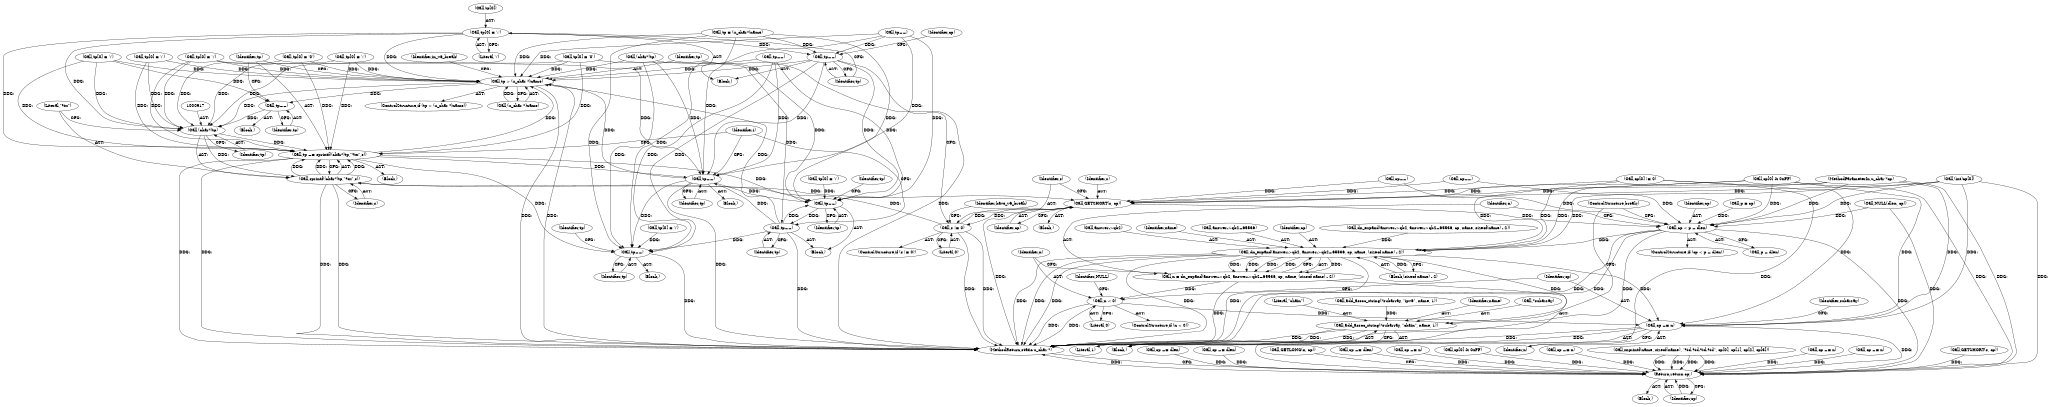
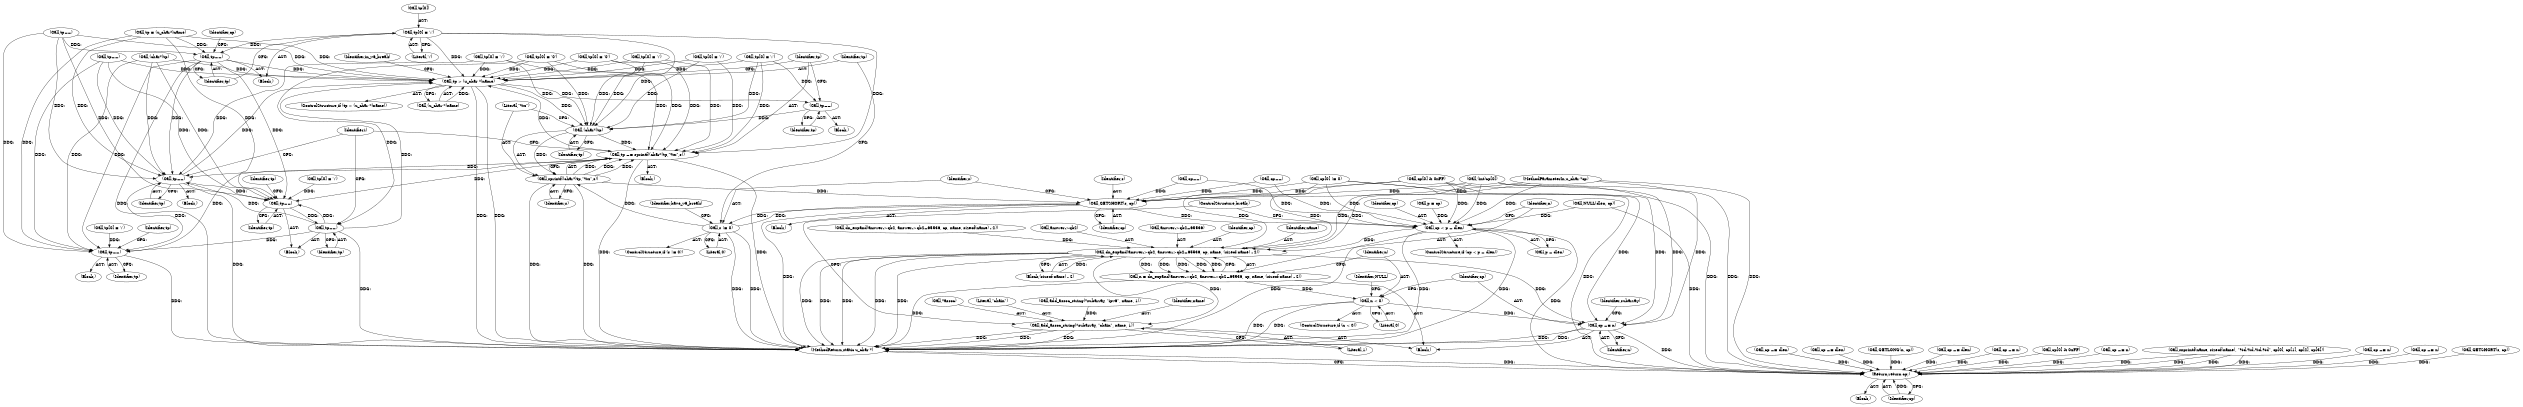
(196, 106) -> none
none -> (1372, 213)
(1538, 301) -> (944, 301)
(1411, 362) -> (1897, 362)
